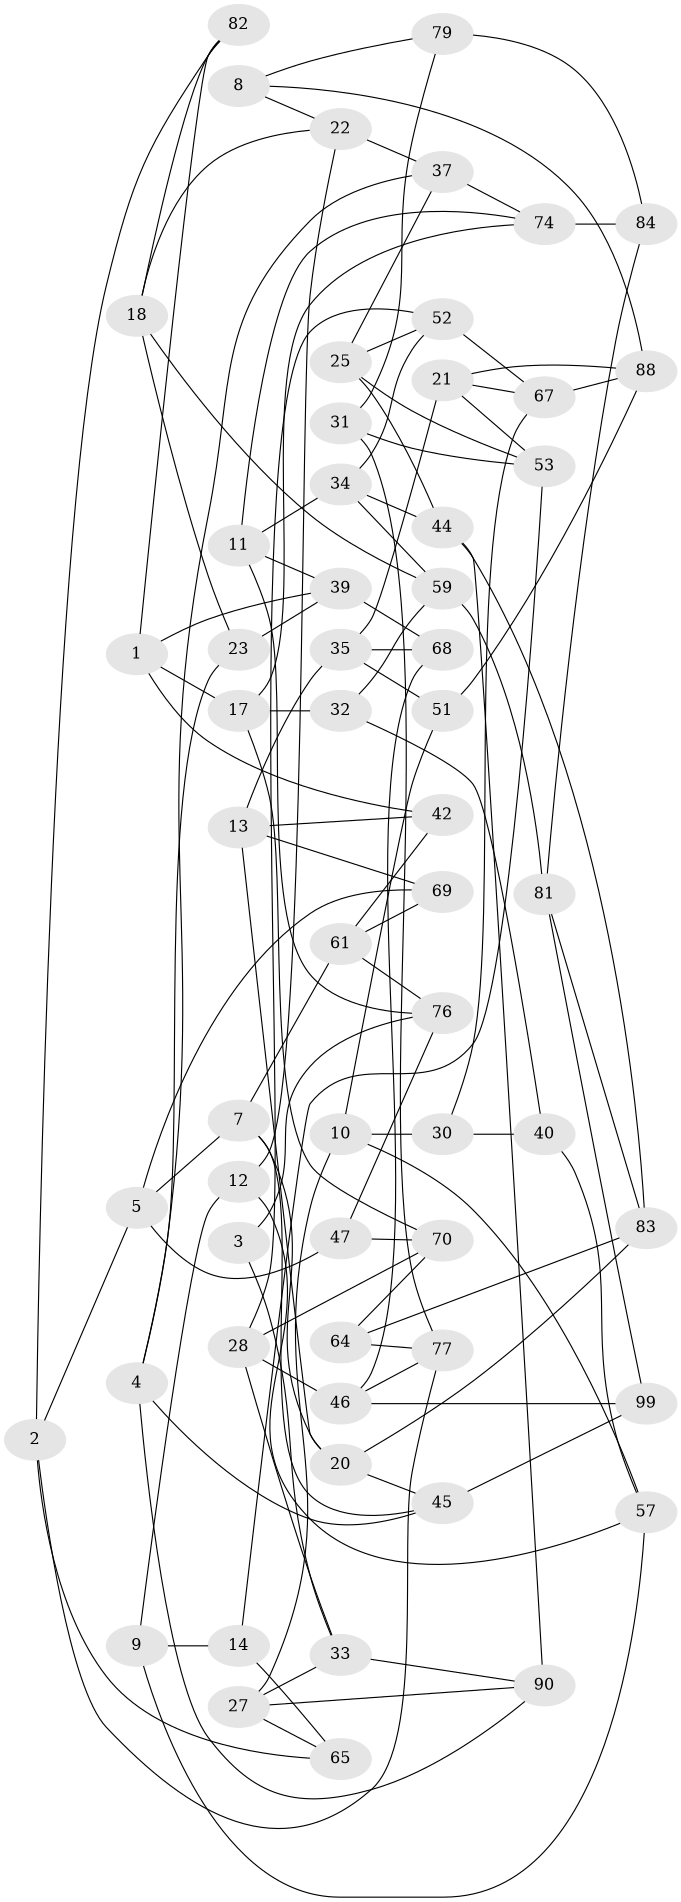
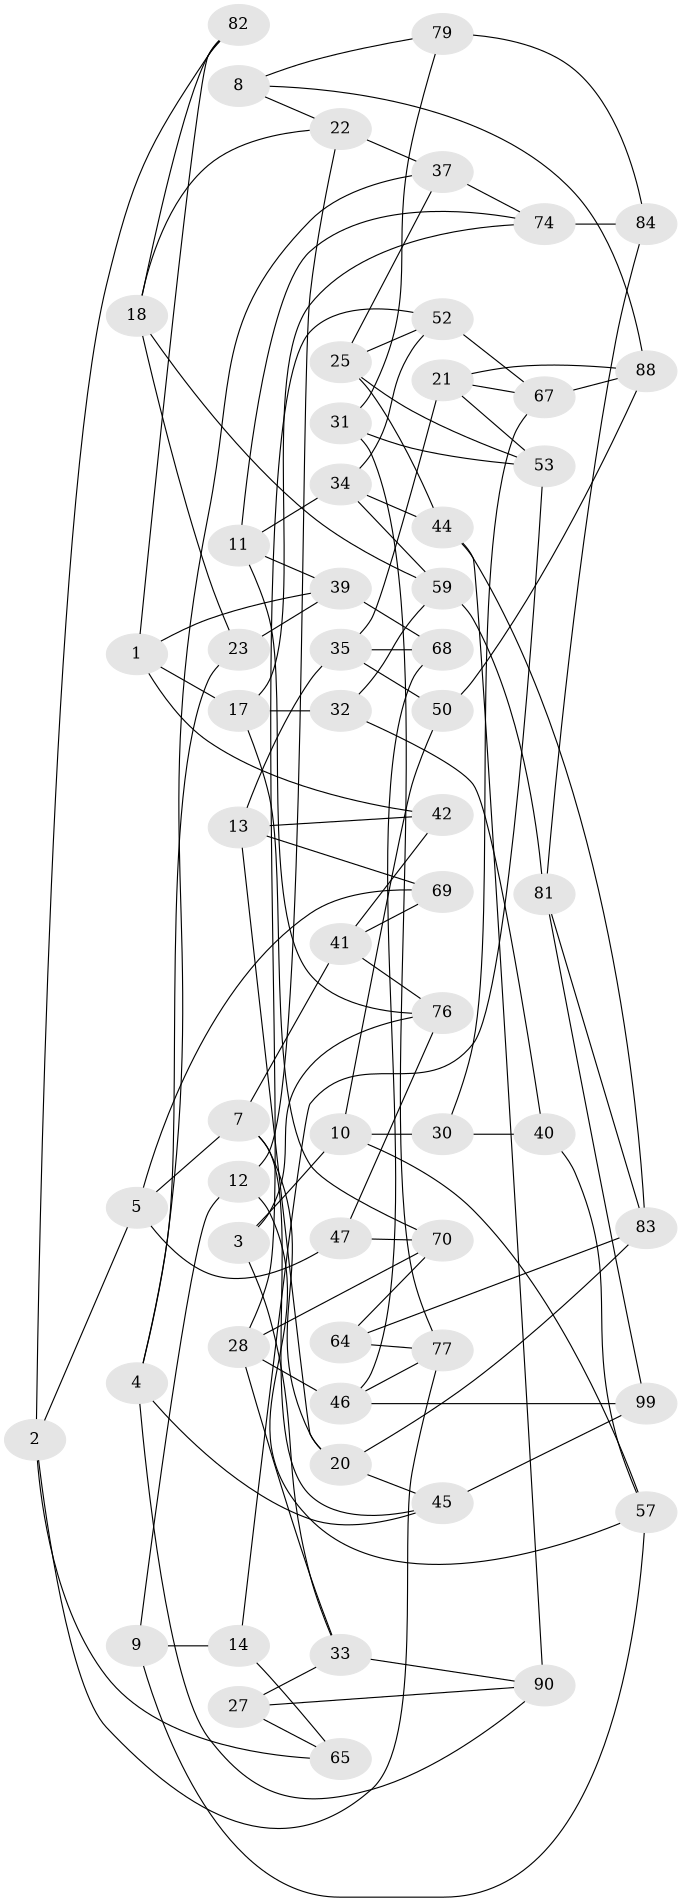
(443, 711) -> (443, 711)
(341, 944) -> (341, 944)
(303, 1438) -> (306, 1172)
